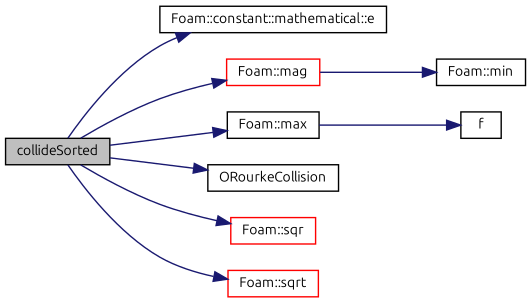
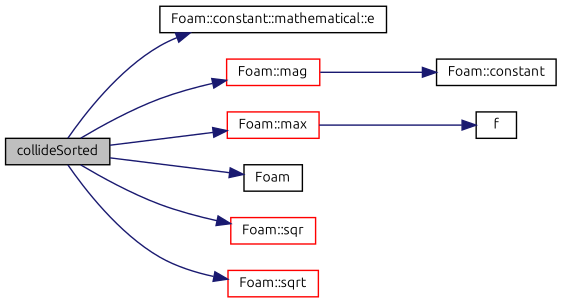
(481, 72) -> (496, 72)
(273, 125) -> (273, 125)
(273, 178) -> (273, 178)
